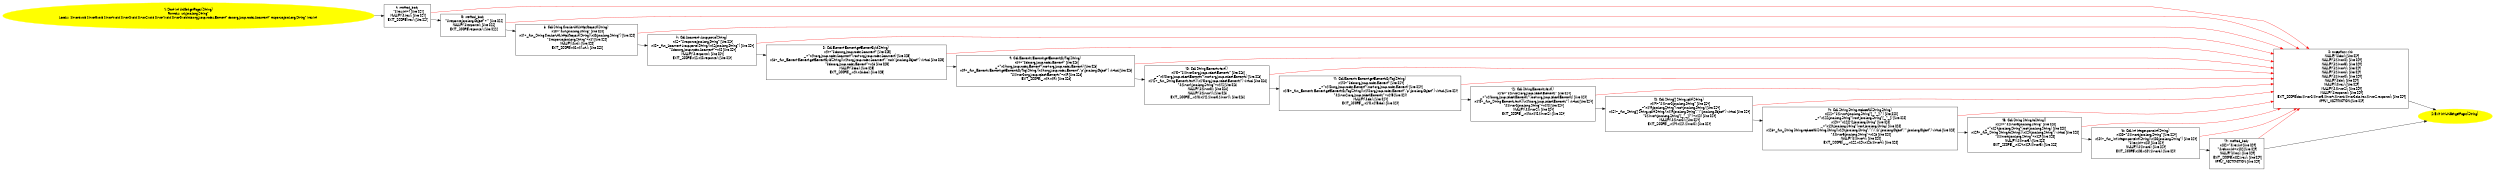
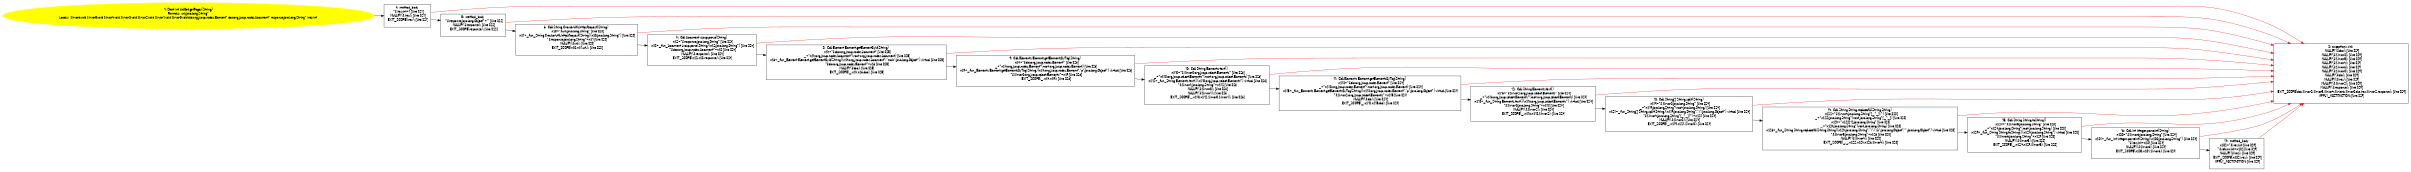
(2455, 116) -> none
